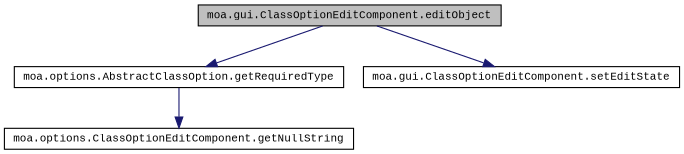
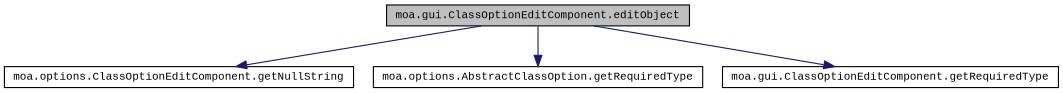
(522, 77) -> (890, 77)
(179, 102) -> (364, 45)
